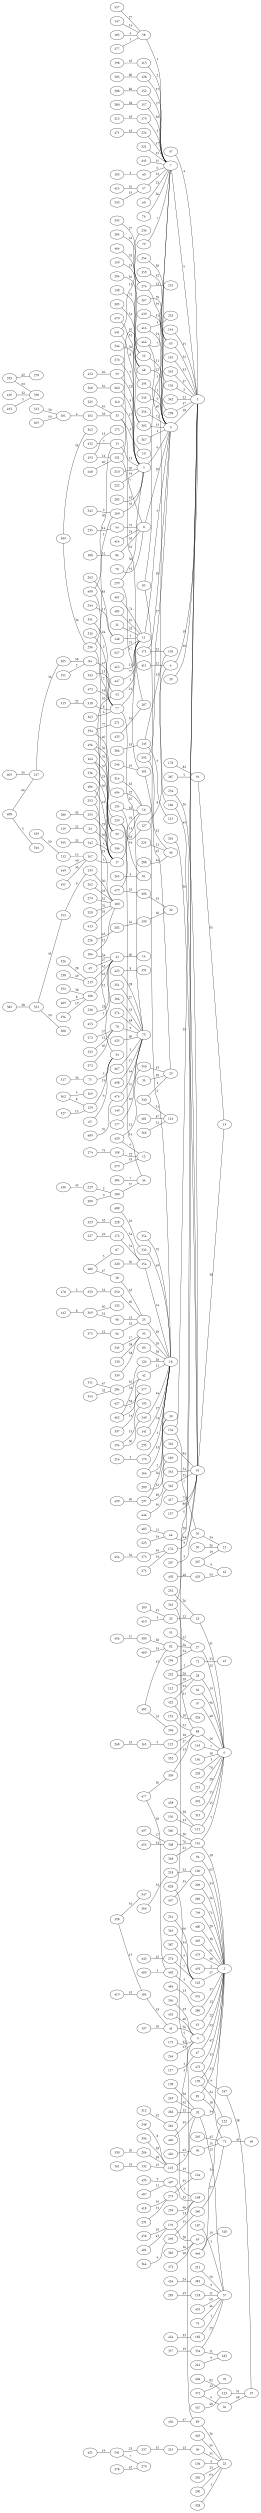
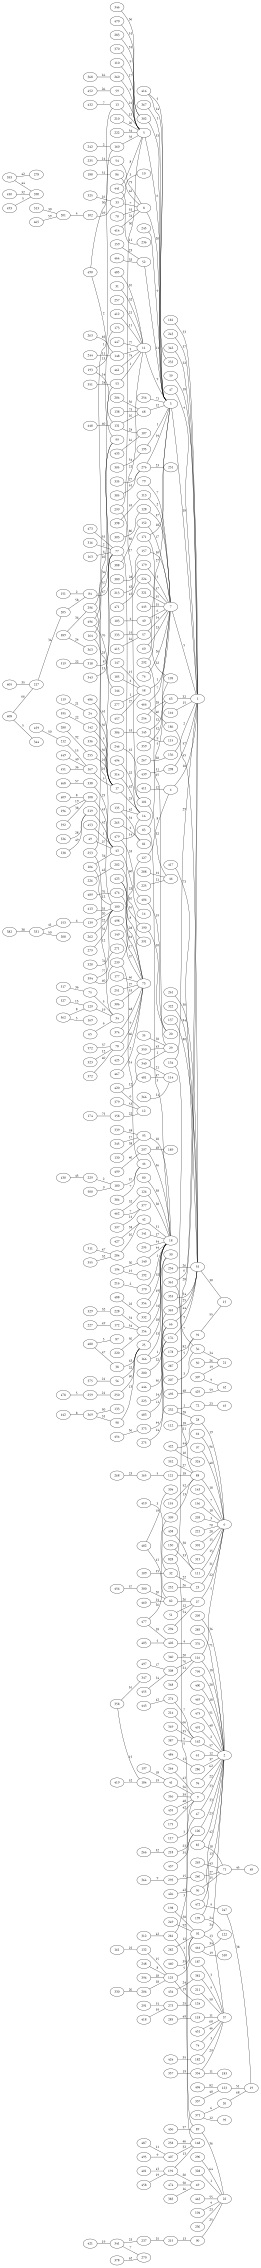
none -> (63, 783)
(198, 2365) -> none
